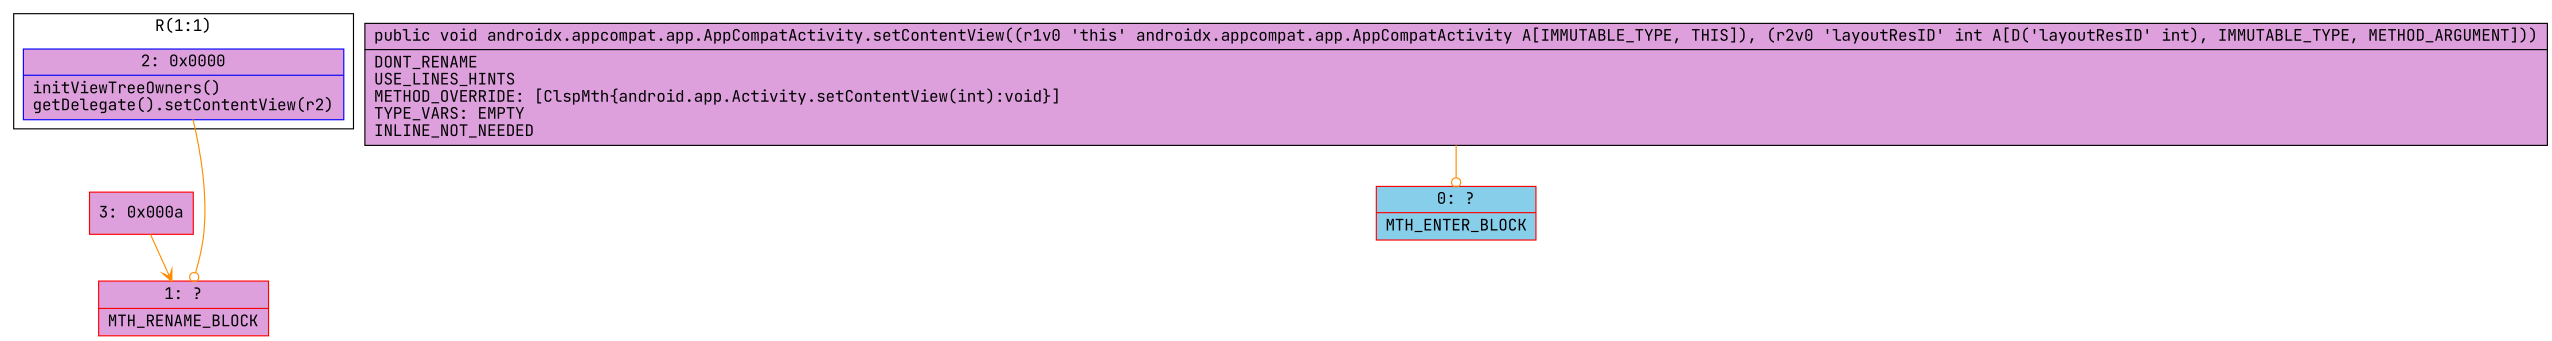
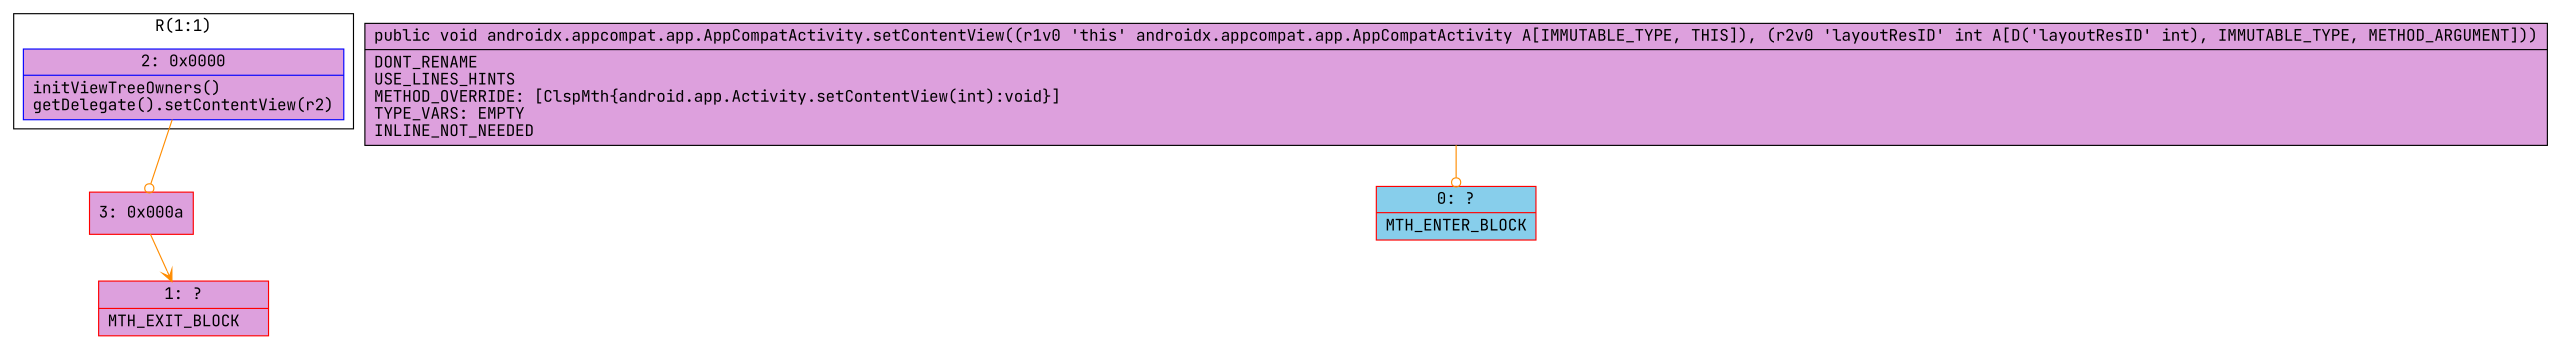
(205, 196) -> (162, 152)
(184, 322) -> (174, 322)
